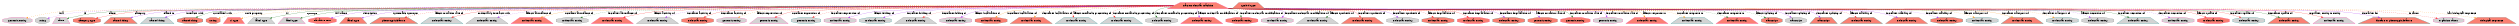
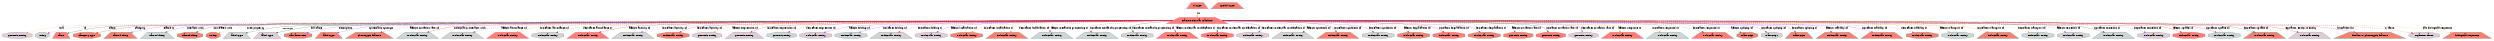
(708, 6) -> (1197, 12)
(61, 20) -> (61, 35)
(322, 20) -> (298, 35)
